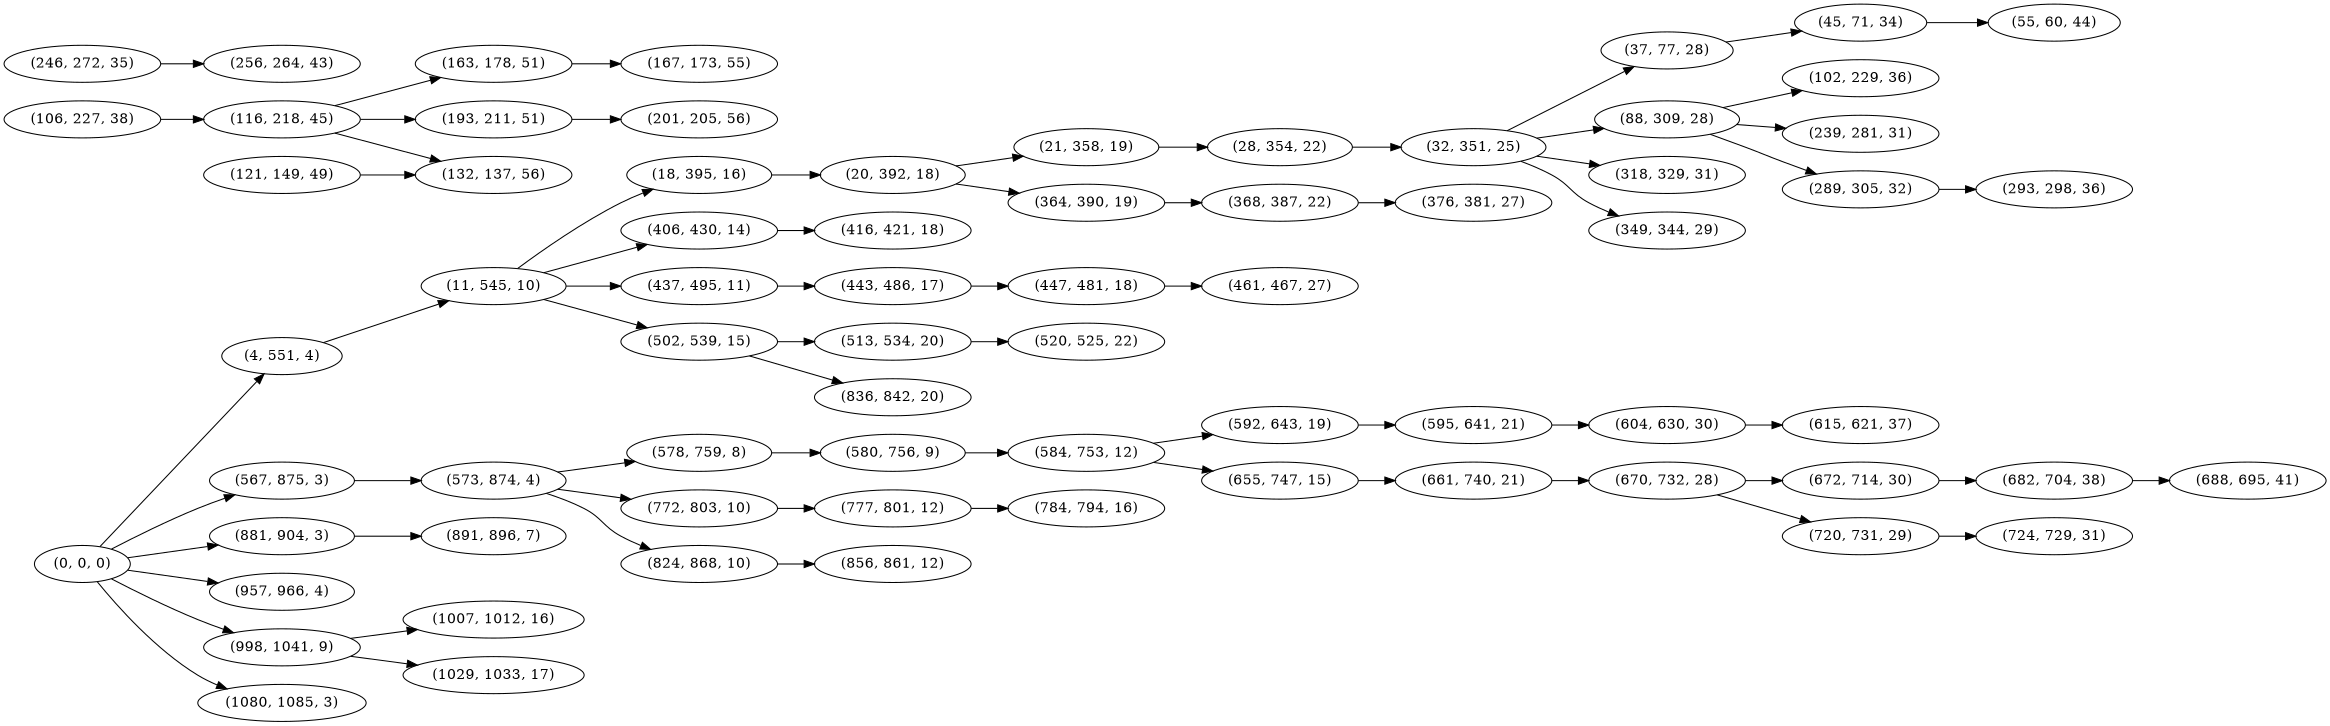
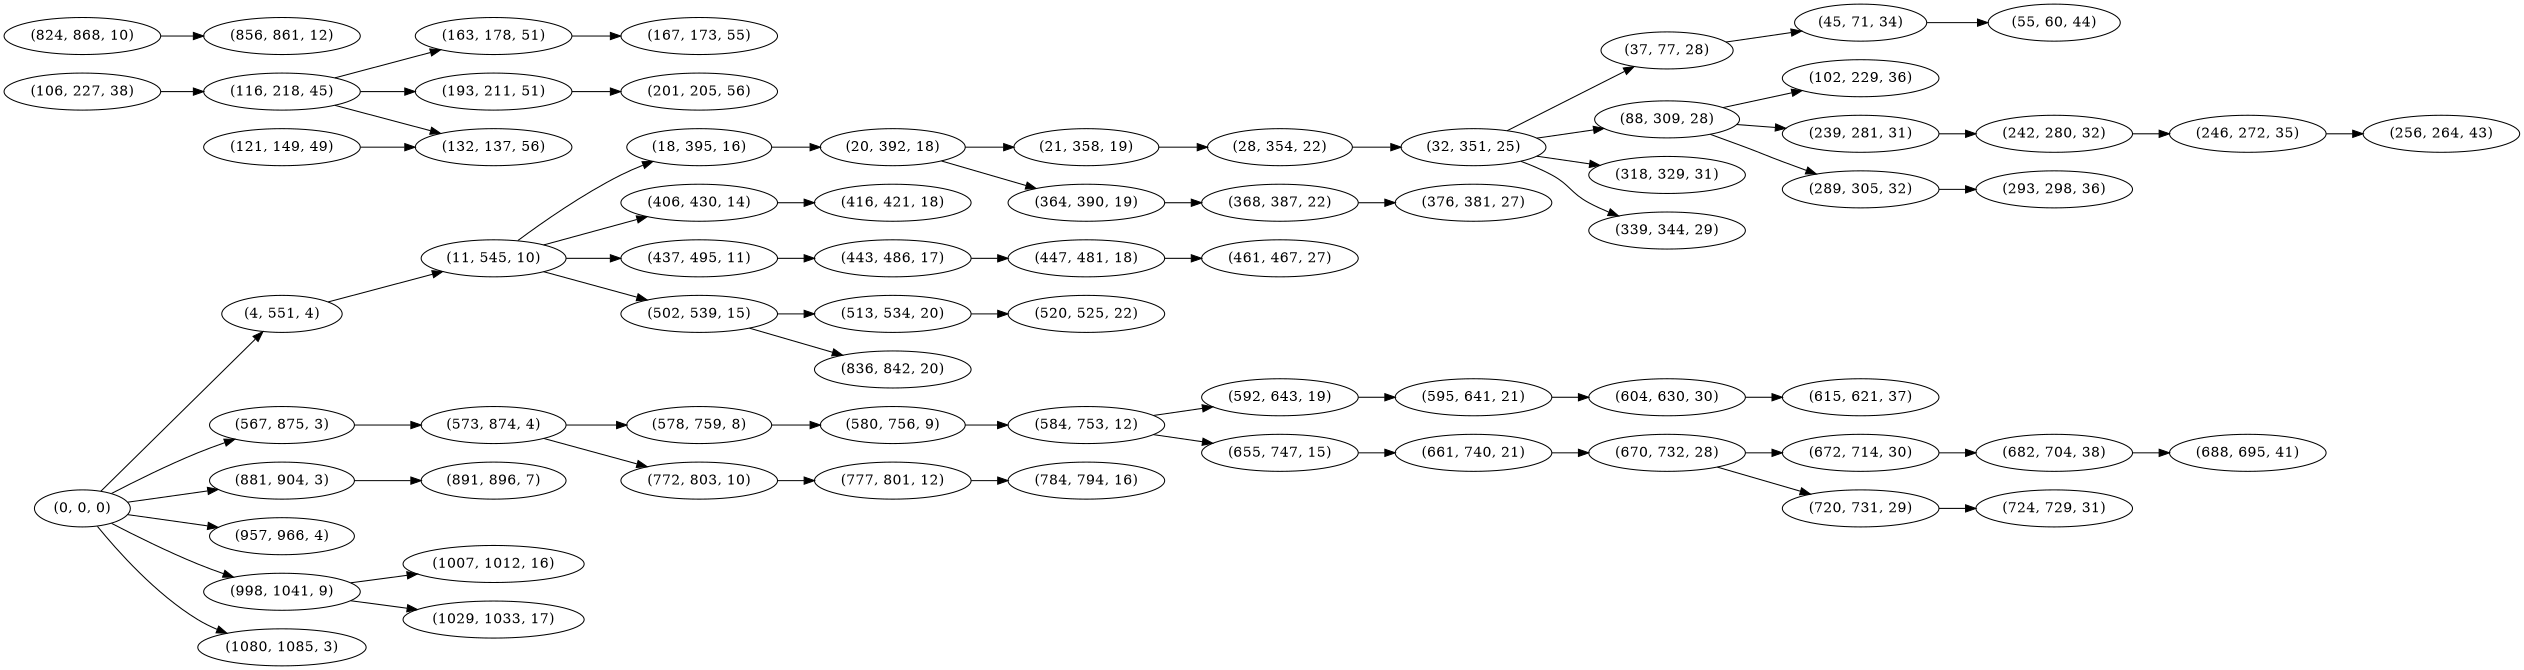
none -> (2054, 134)
(1667, 231) -> (1667, 231)
(596, 516) -> none
